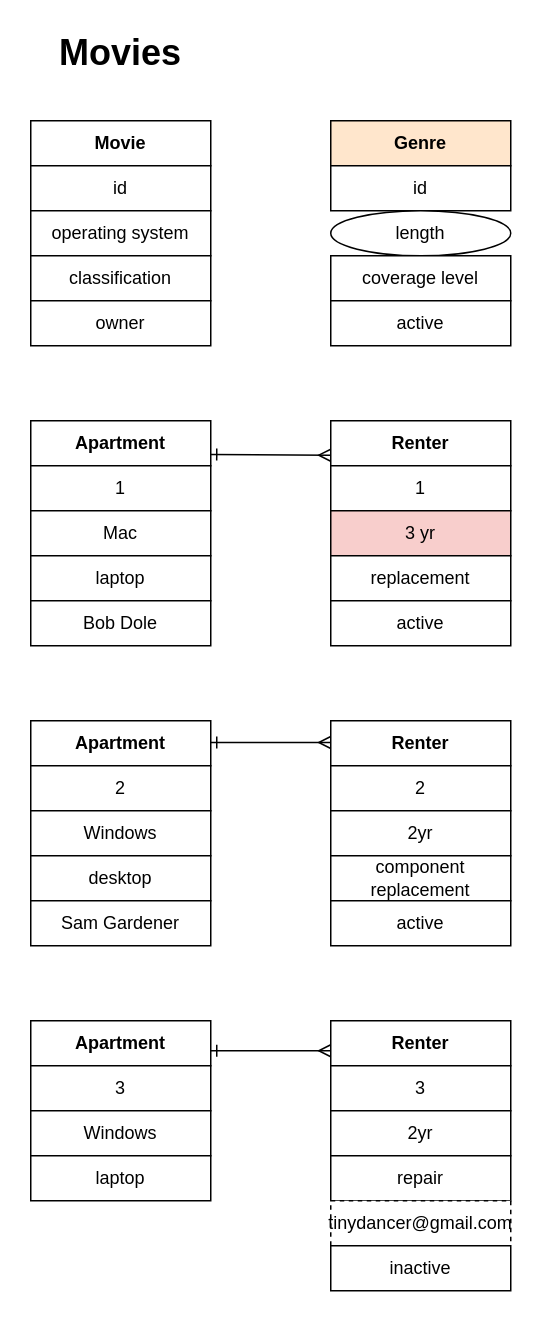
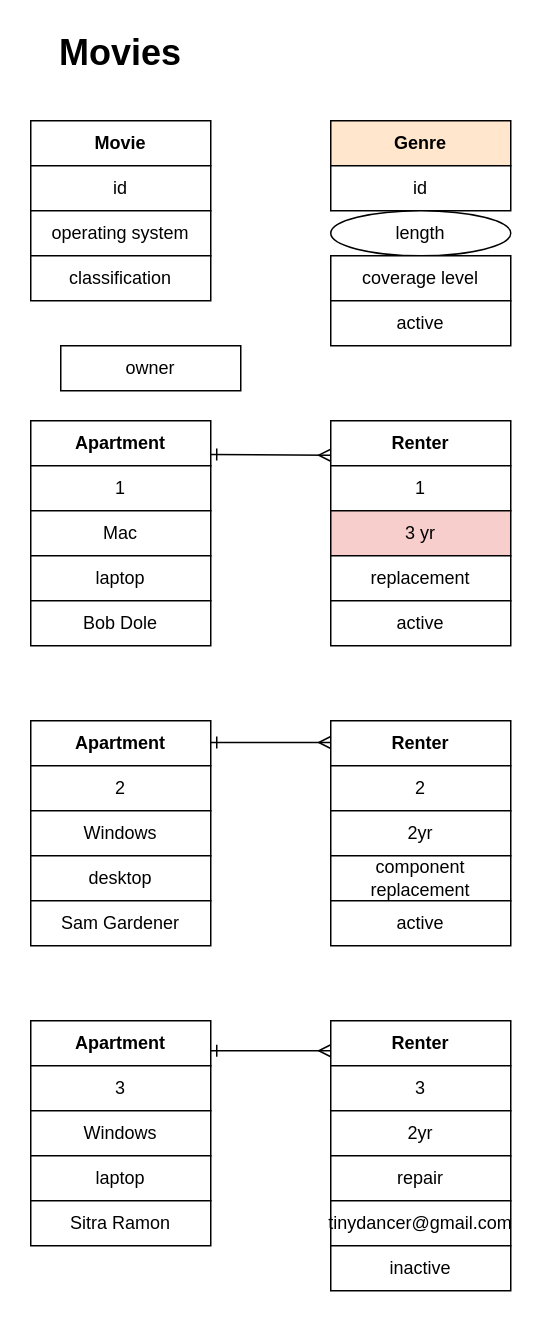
(121, 323) -> (151, 368)
none -> (121, 1223)
(421, 1223) -> (421, 1223)
